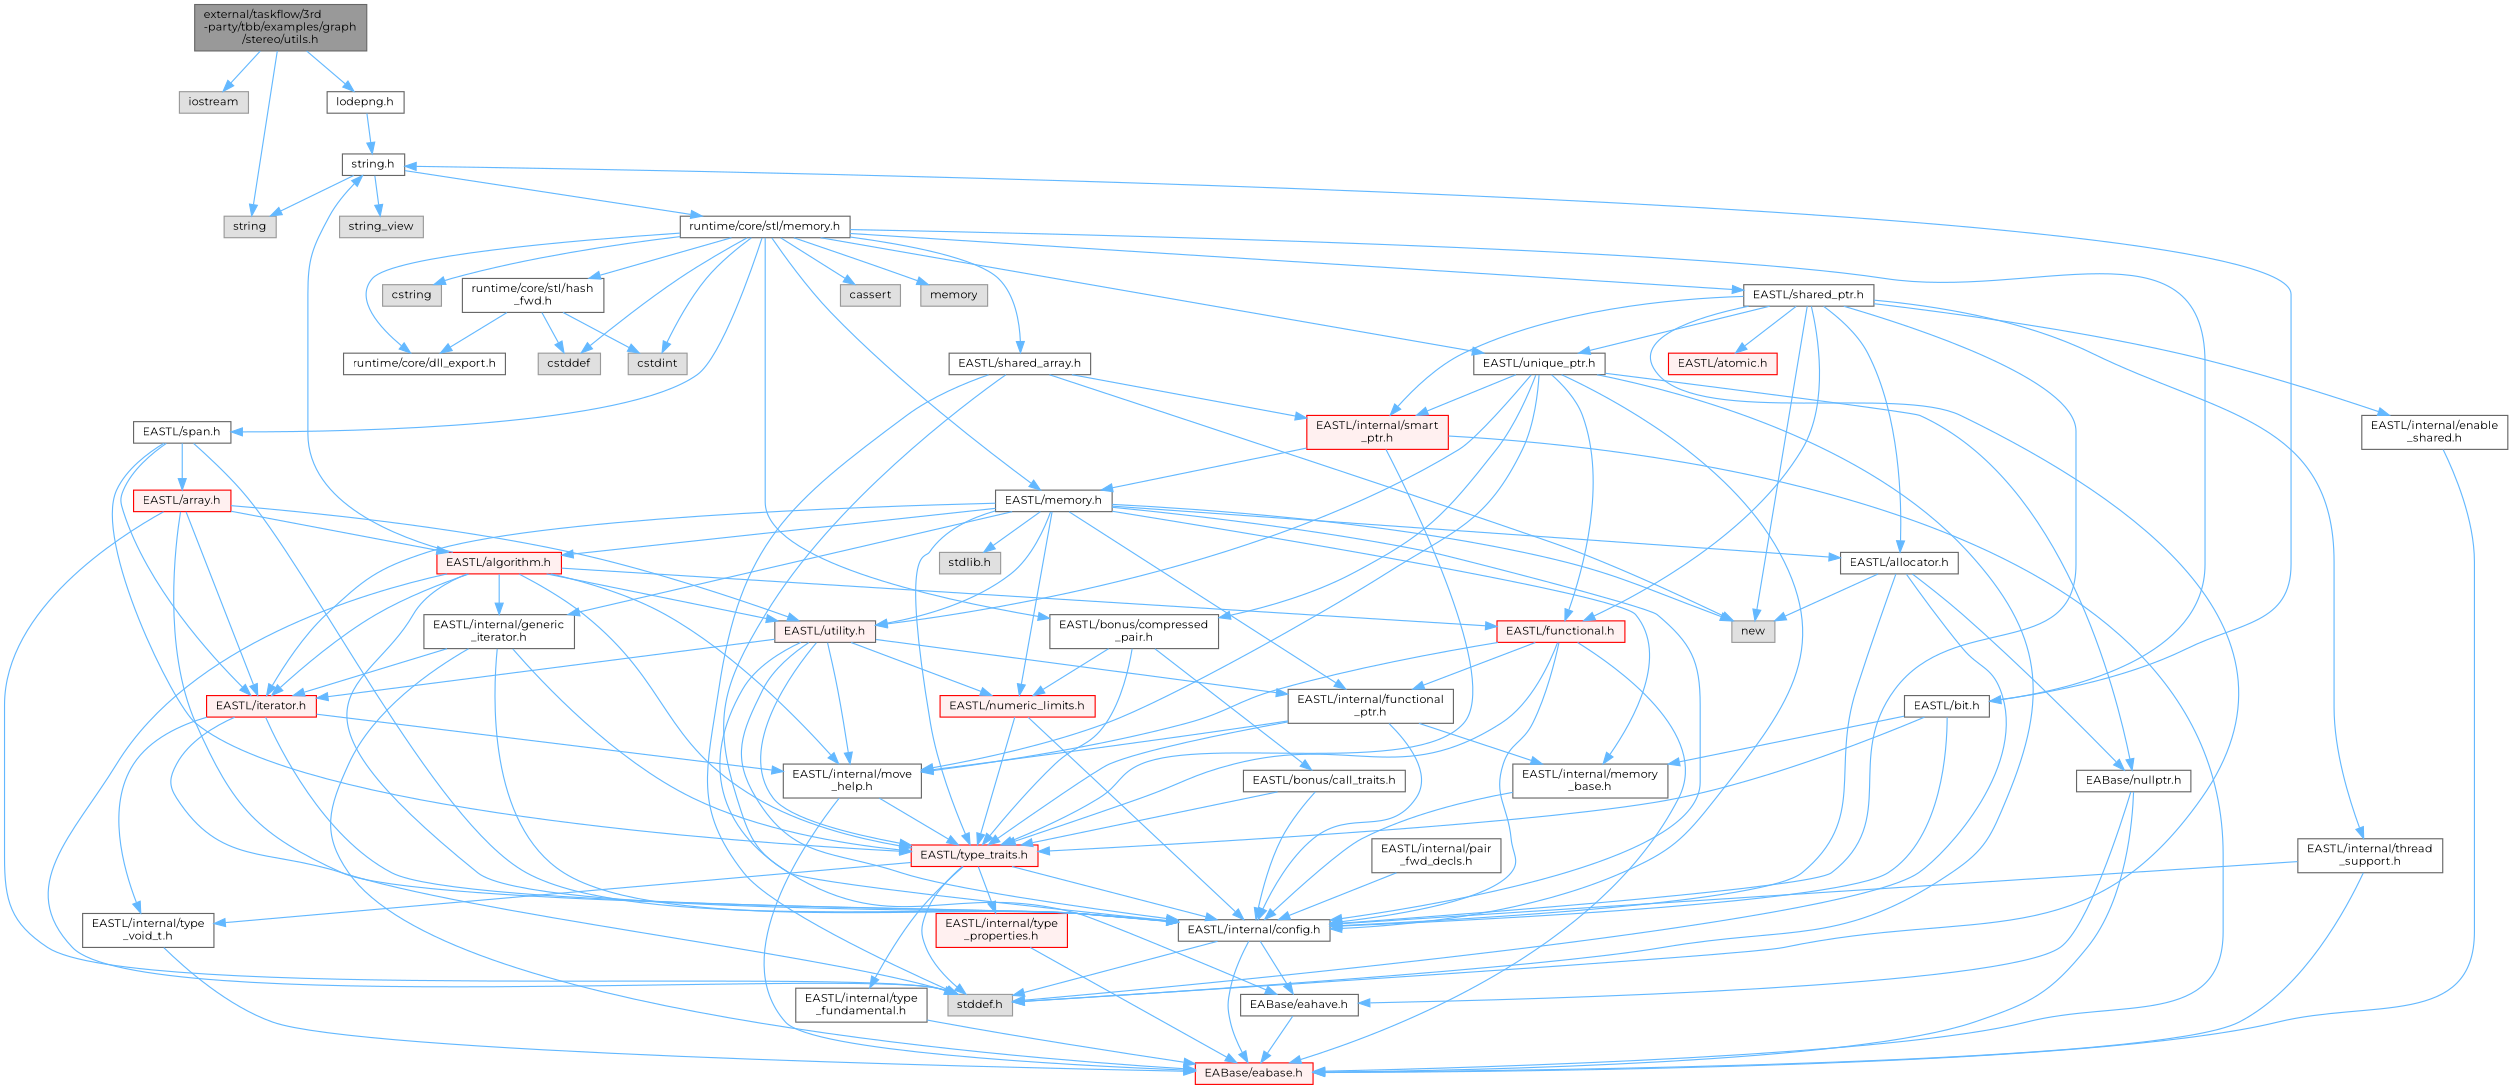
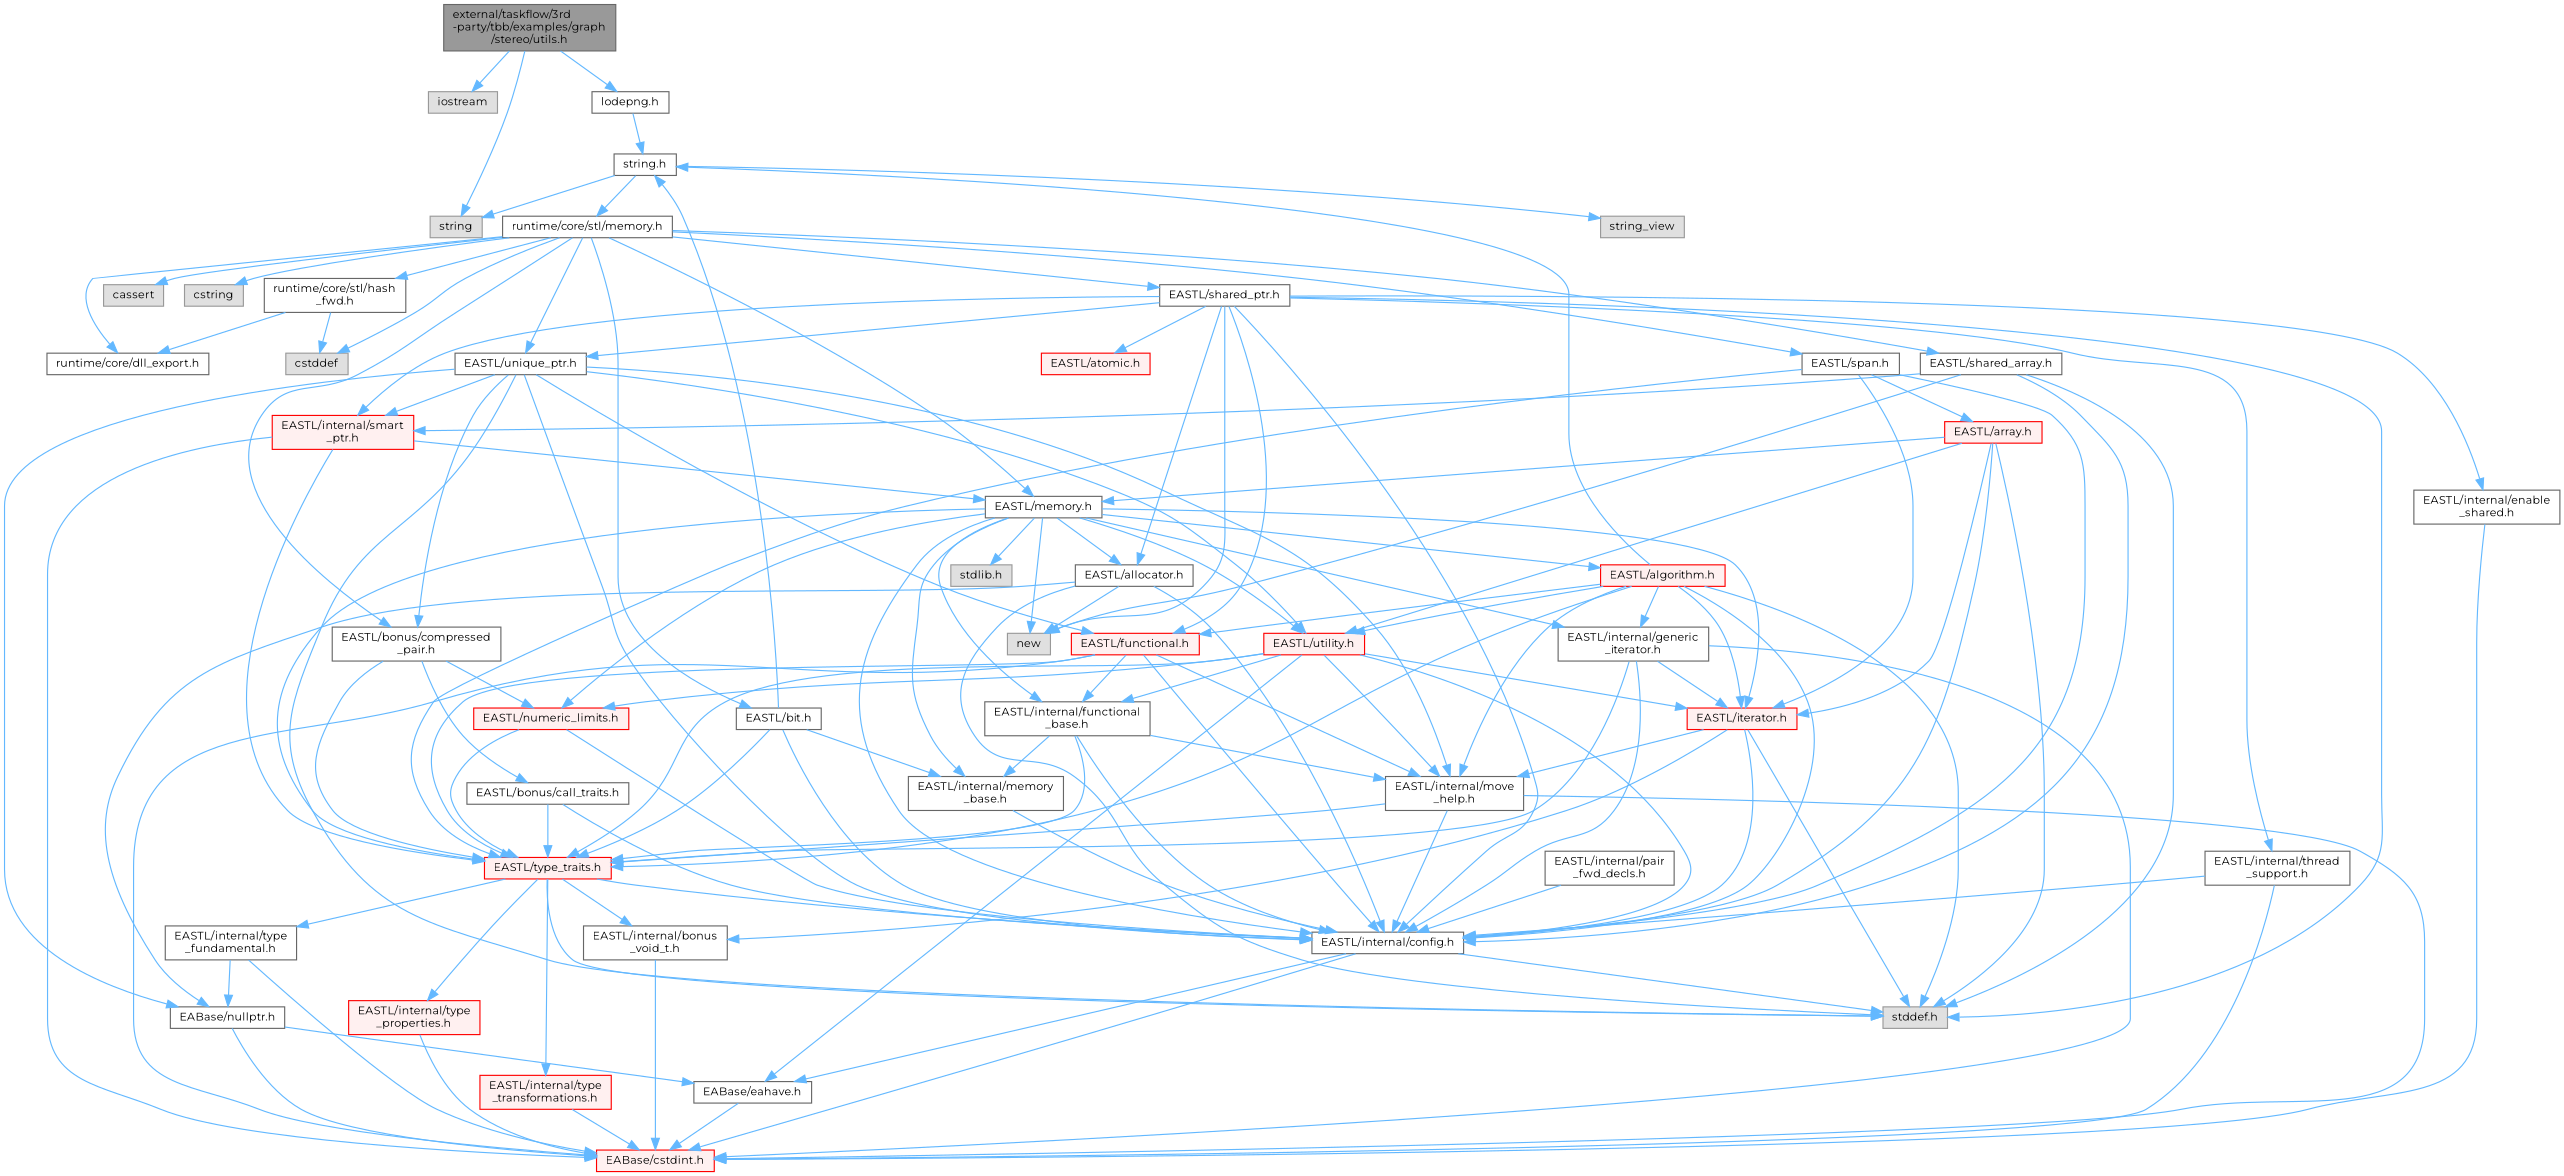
(954, 295) -> none
(658, 364) -> none
(334, 531) -> (1529, 469)
(825, 632) -> (1314, 644)
(1371, 706) -> (1067, 719)
none -> (1422, 866)
(148, 930) -> (655, 943)
none -> (229, 978)
(1254, 1074) -> (655, 1161)
none -> (546, 1092)
